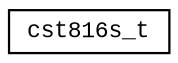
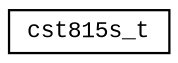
(89, 32) -> (89, 32)
